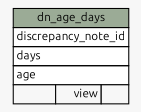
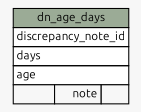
(86, 94) -> (85, 94)
